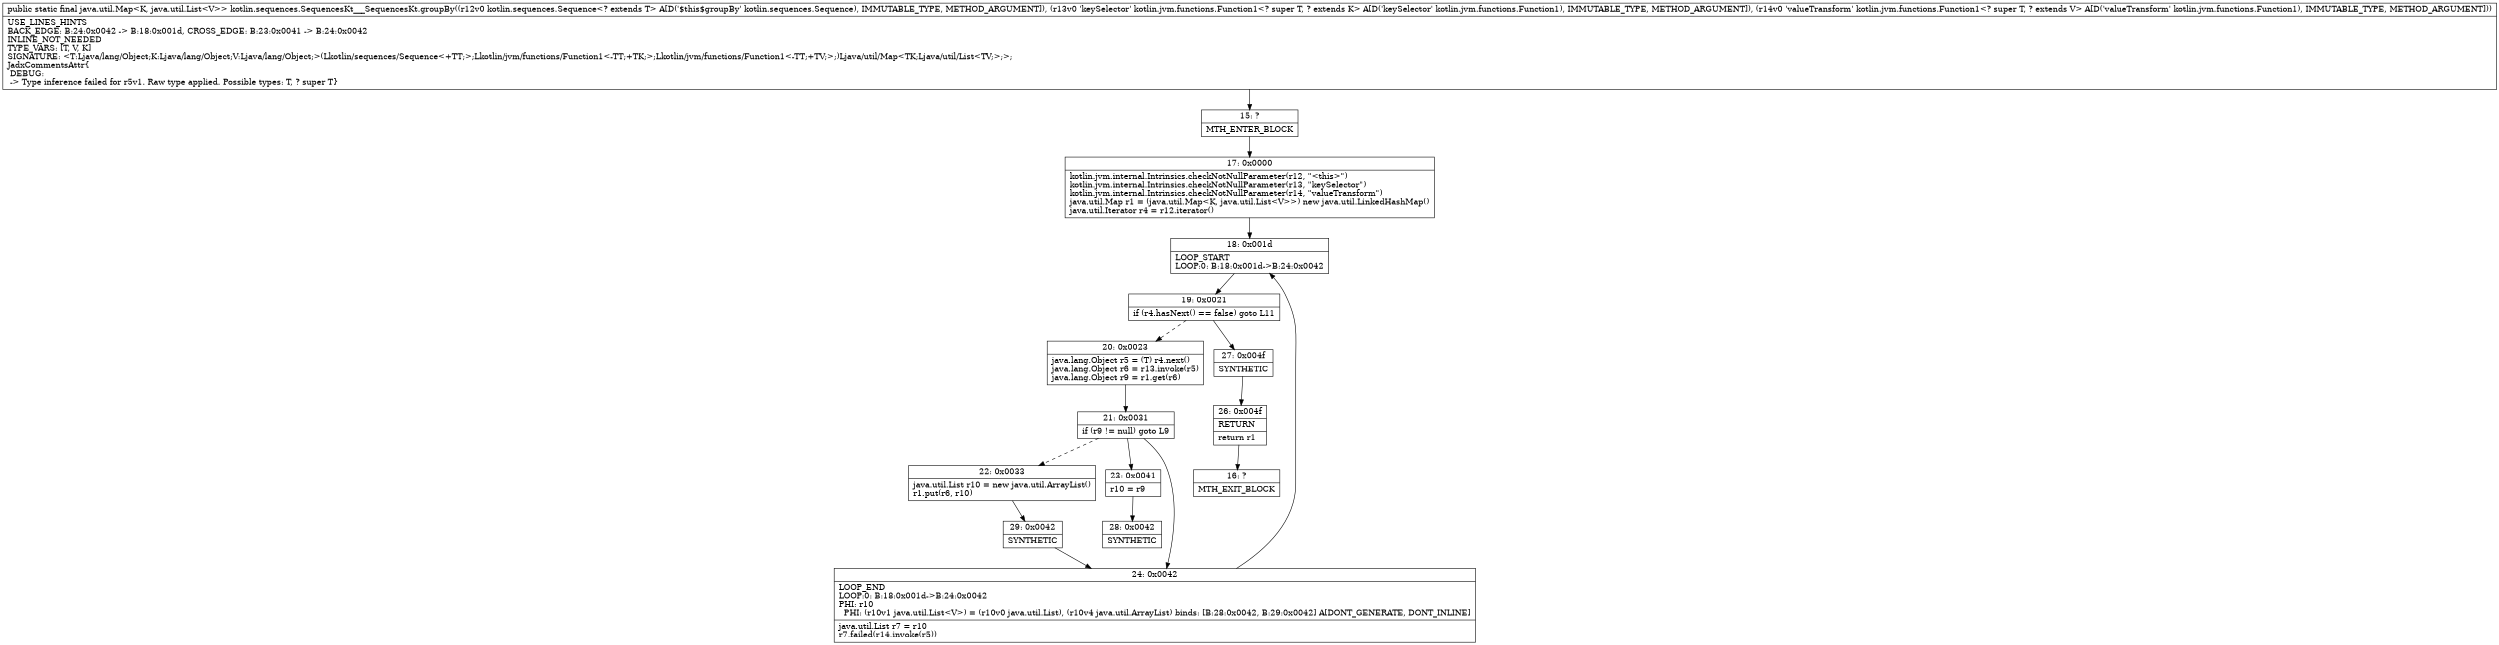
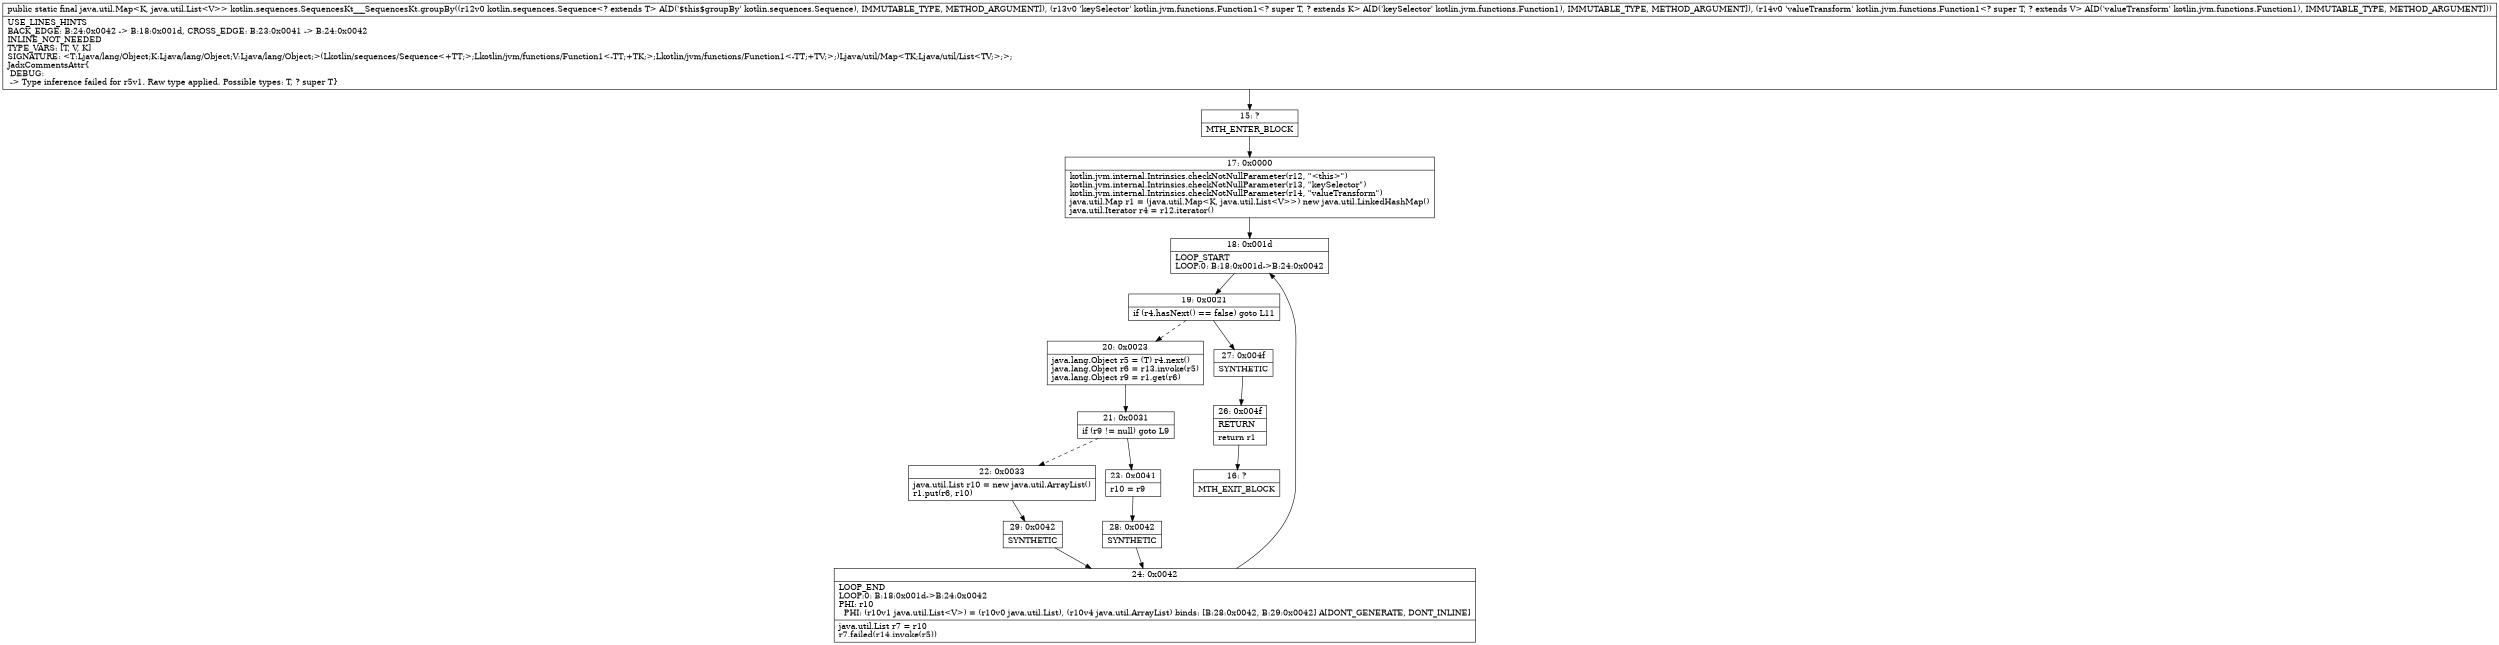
(1173, 496) -> (1139, 555)
